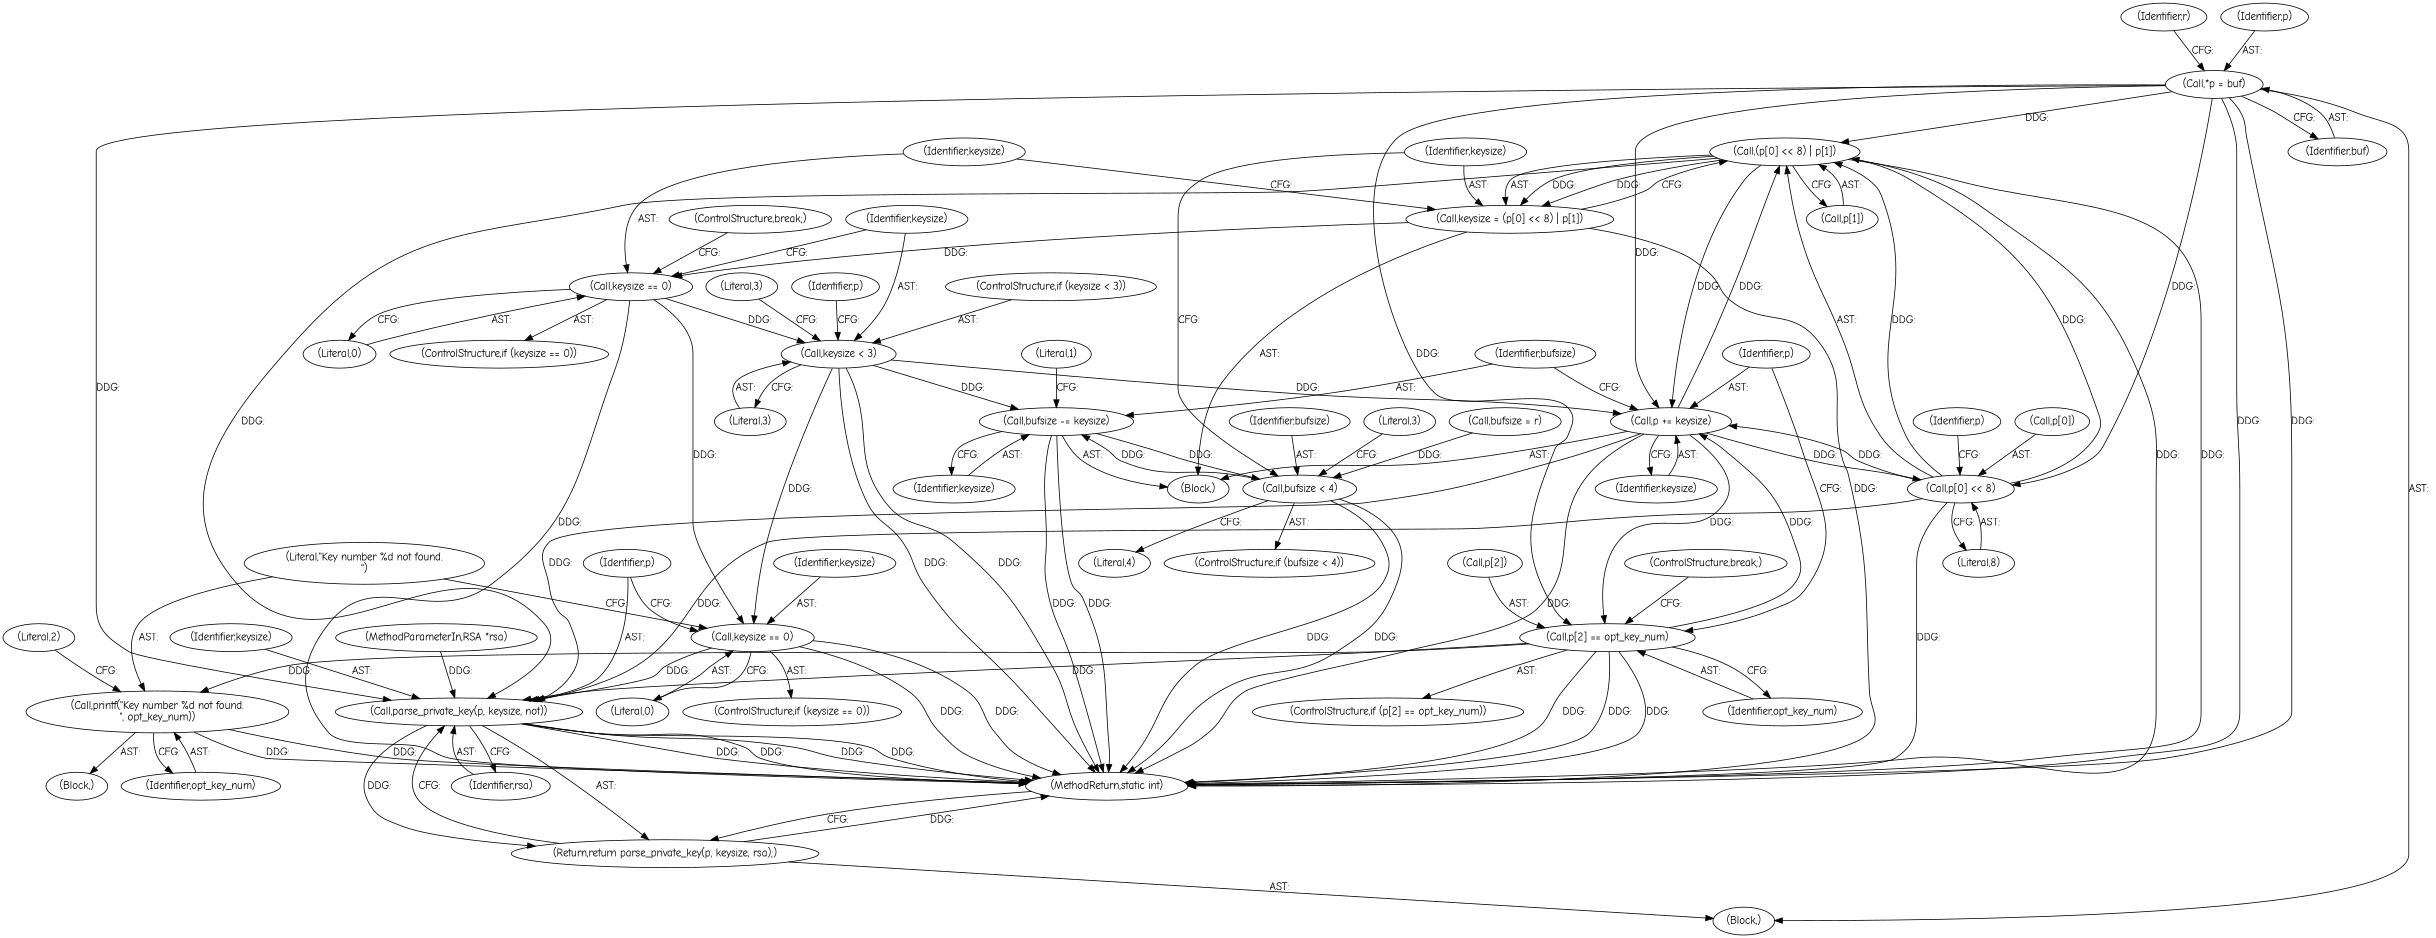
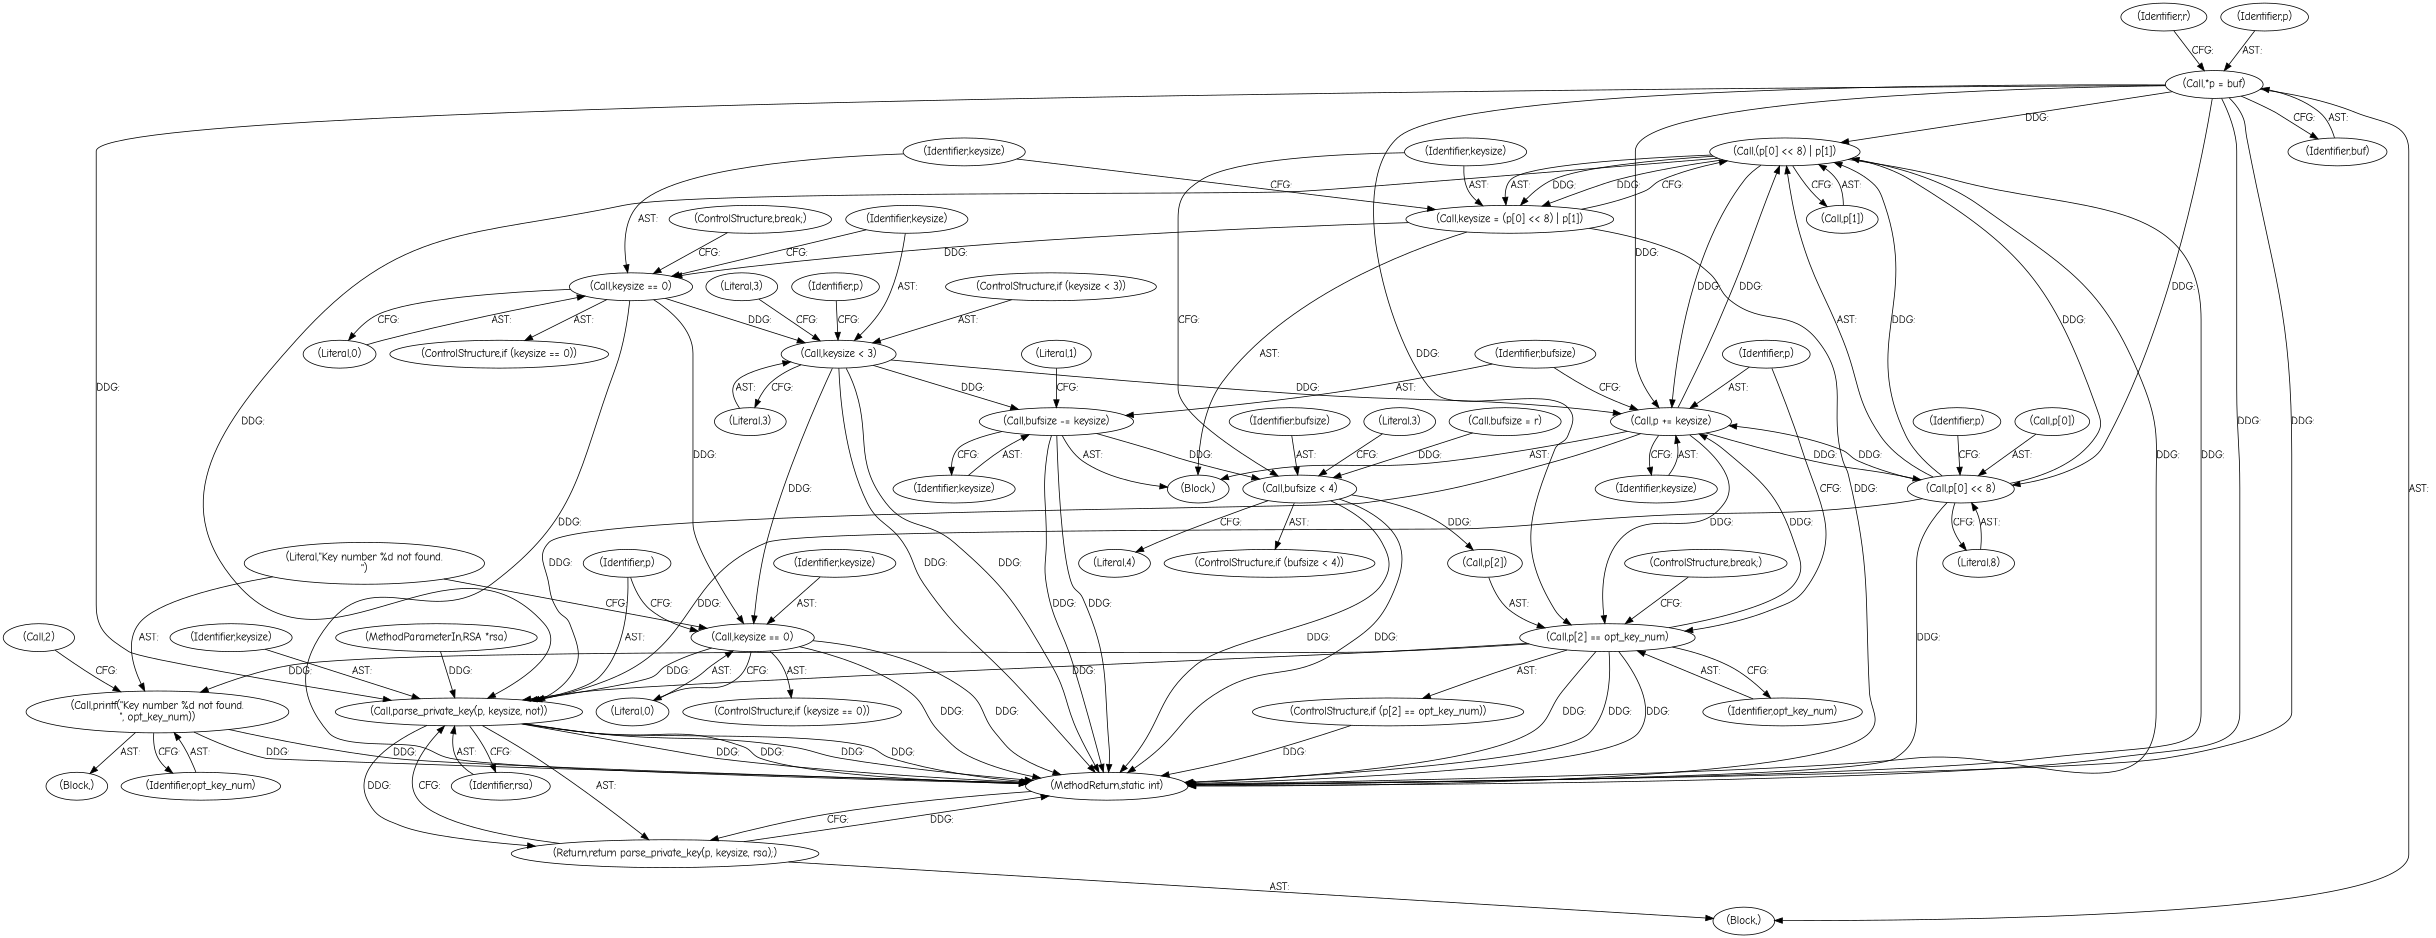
(1170, 472) -> (1414, 510)
(39, 638) -> (39, 638)
(1450, 641) -> (1261, 753)
